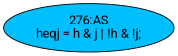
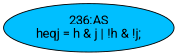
(89, 28) -> (89, 28)
